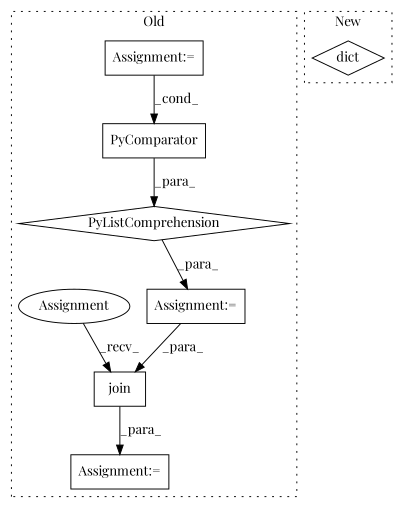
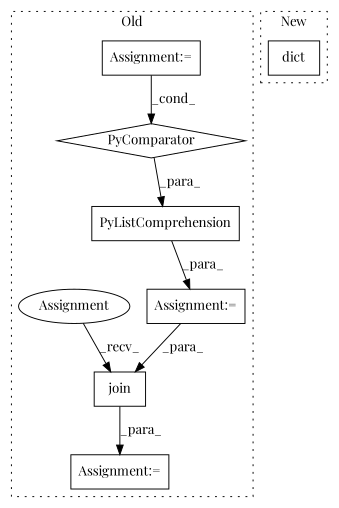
(348, 58) -> (294, 58)
(154, 141) -> (151, 141)
(154, 224) -> (166, 224)
